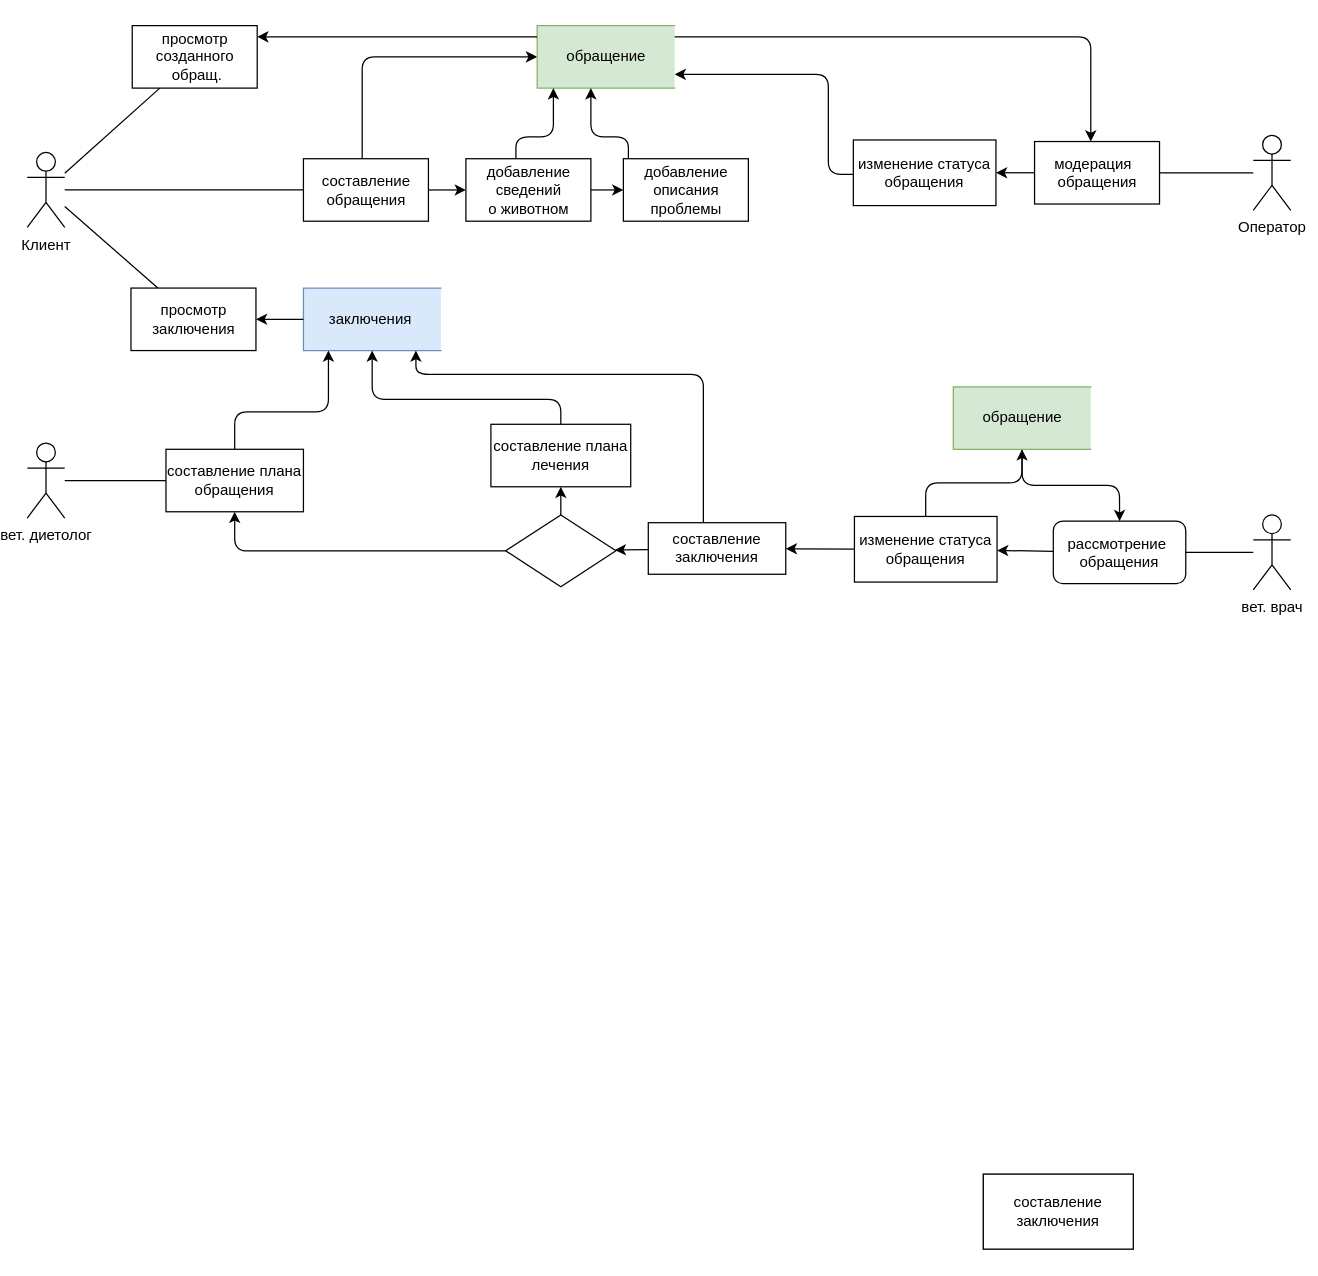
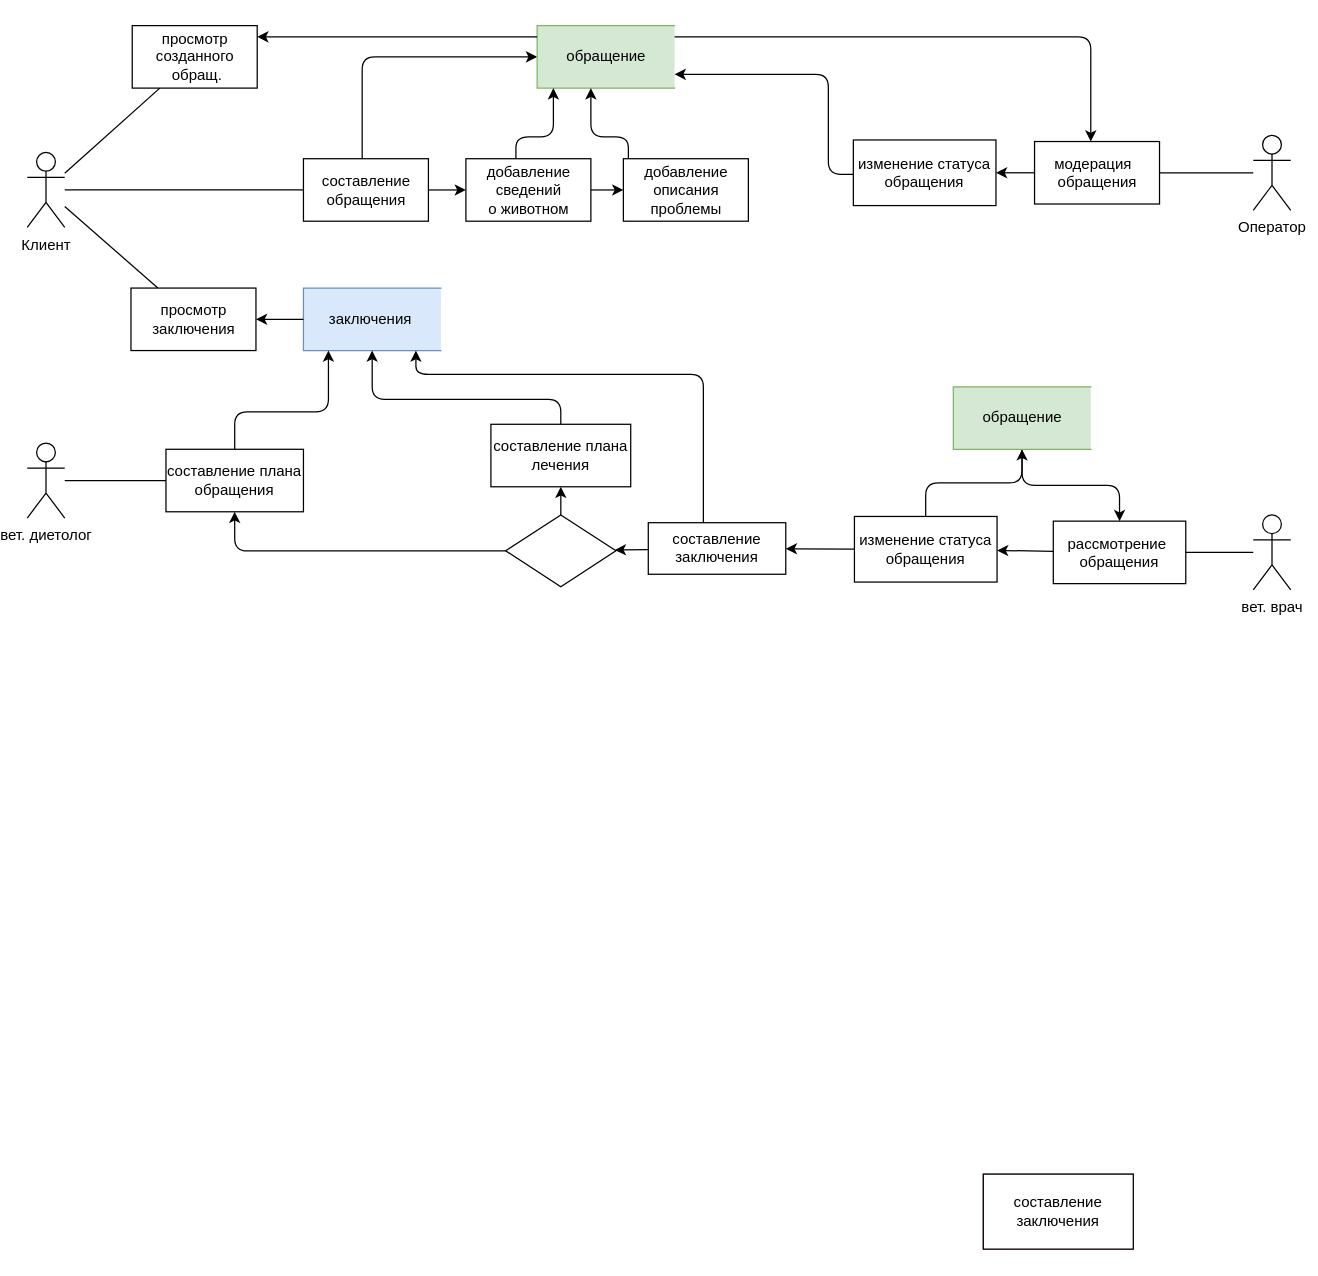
(1119, 553) -> (1119, 553)
